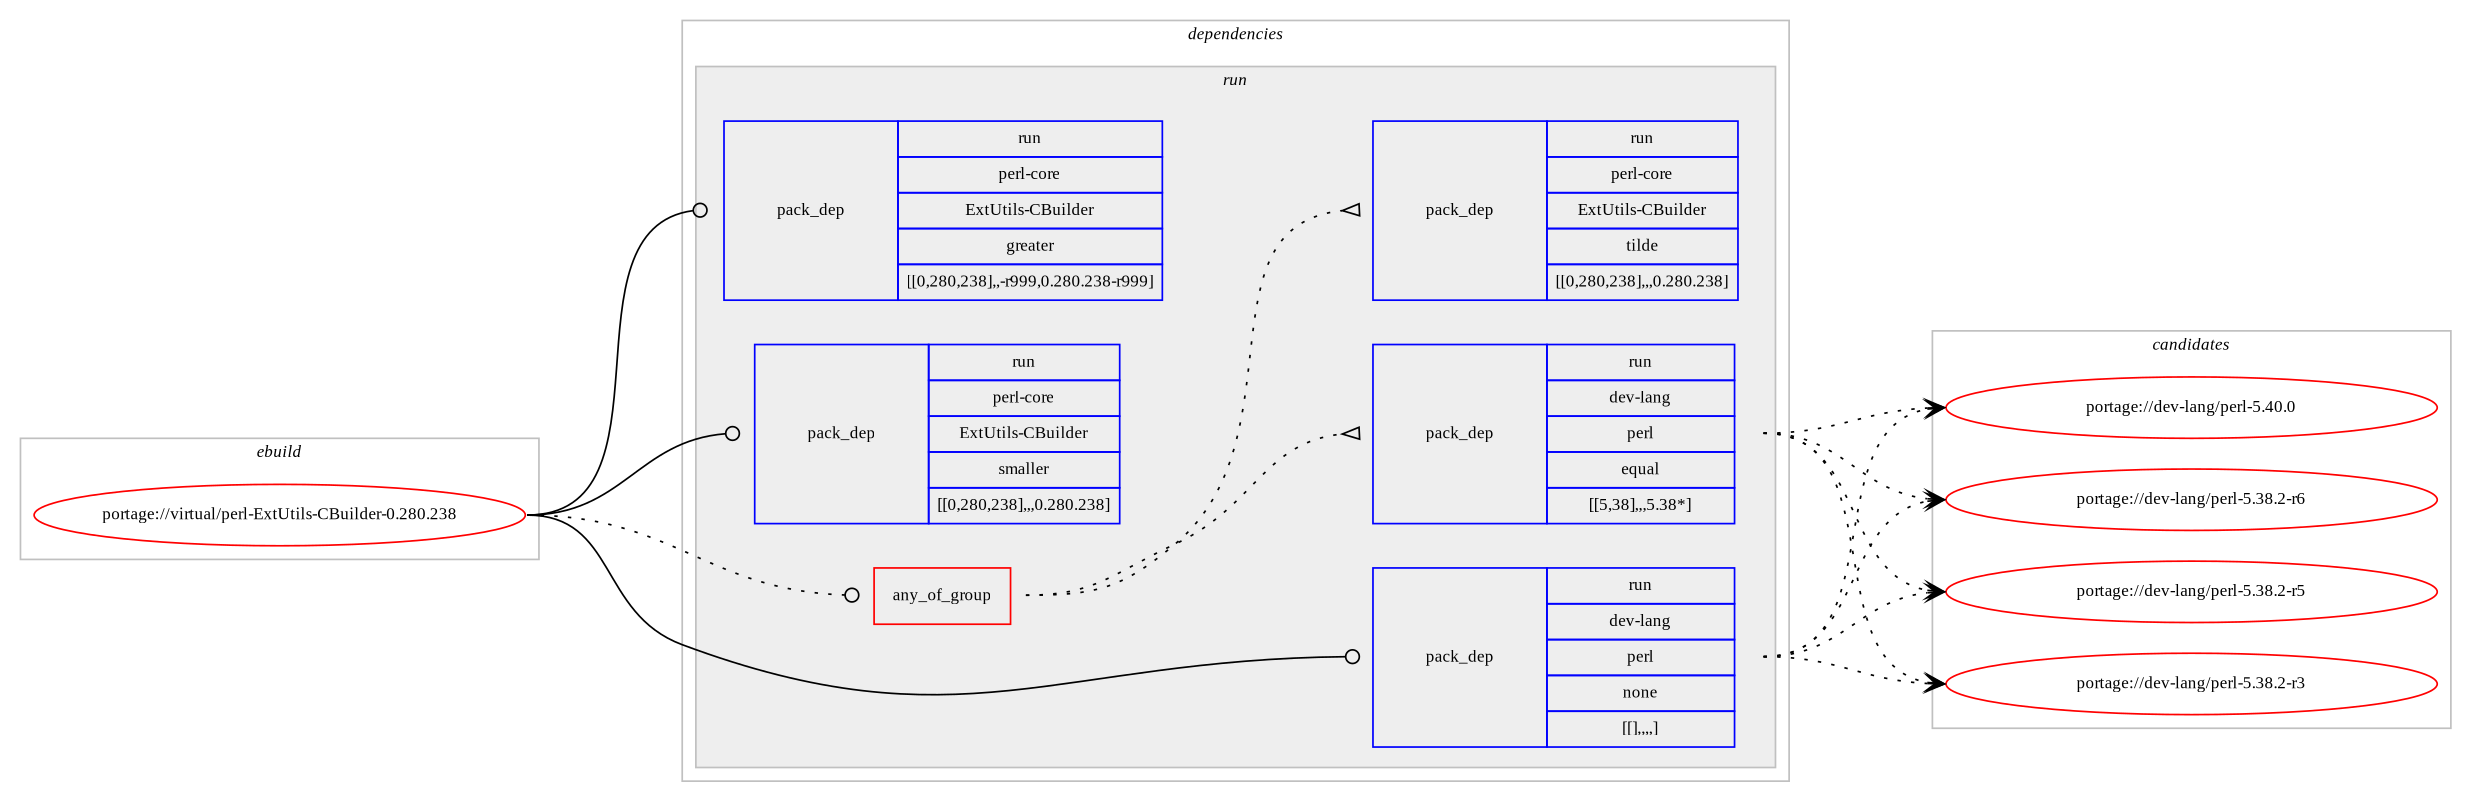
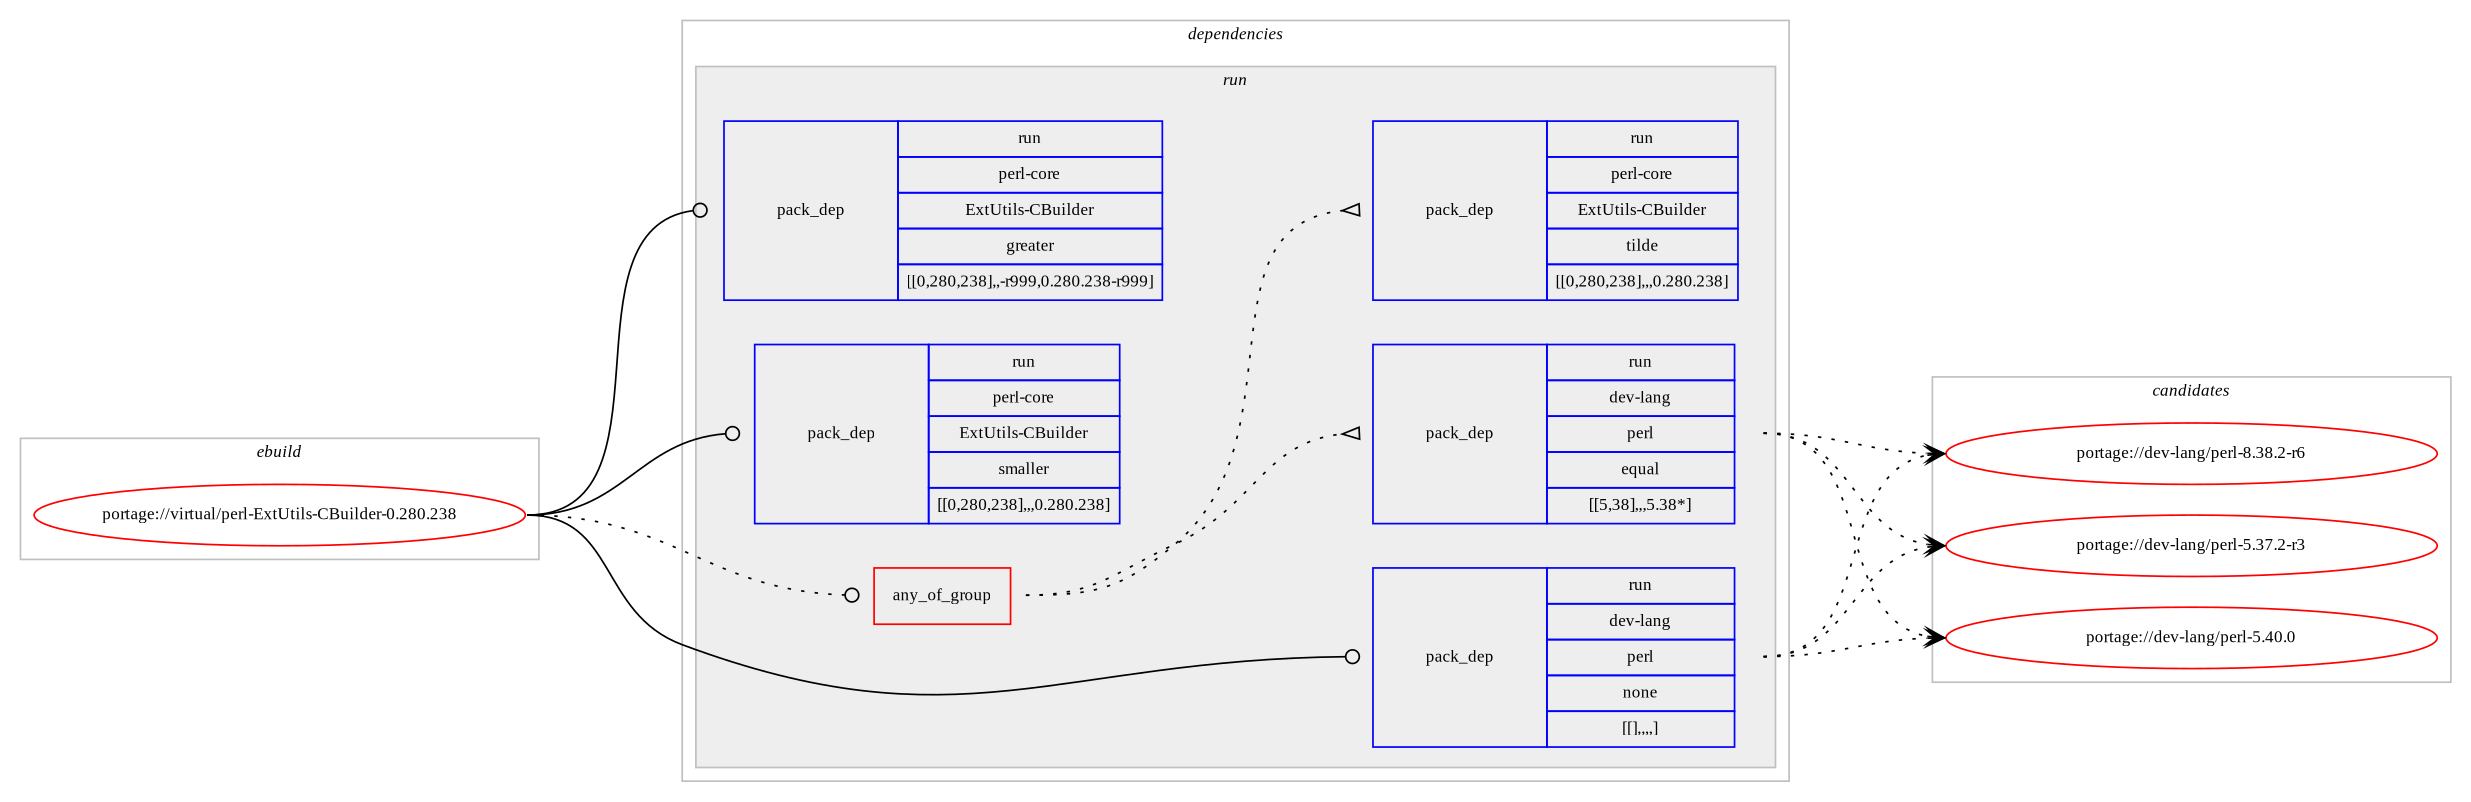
(2192, 500) -> (2192, 454)
(2192, 592) -> none
(2192, 684) -> (2192, 546)
